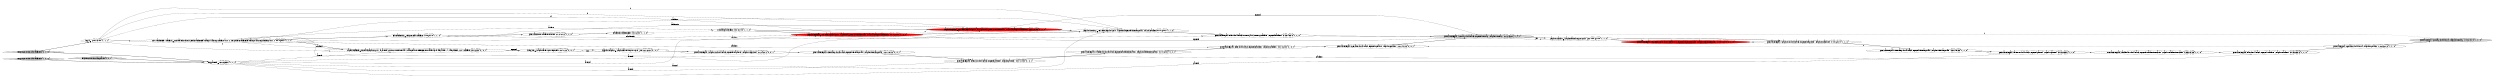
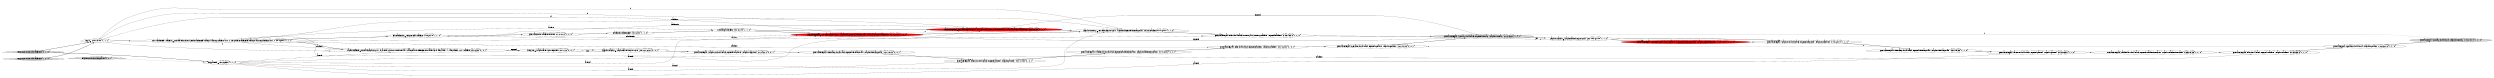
(682, 32) -> (682, 32)
(159, 60) -> (159, 60)
(125, 62) -> (71, 52)
